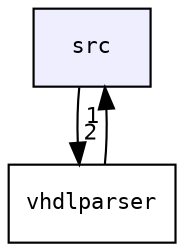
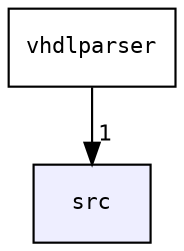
(78, 115) -> none
